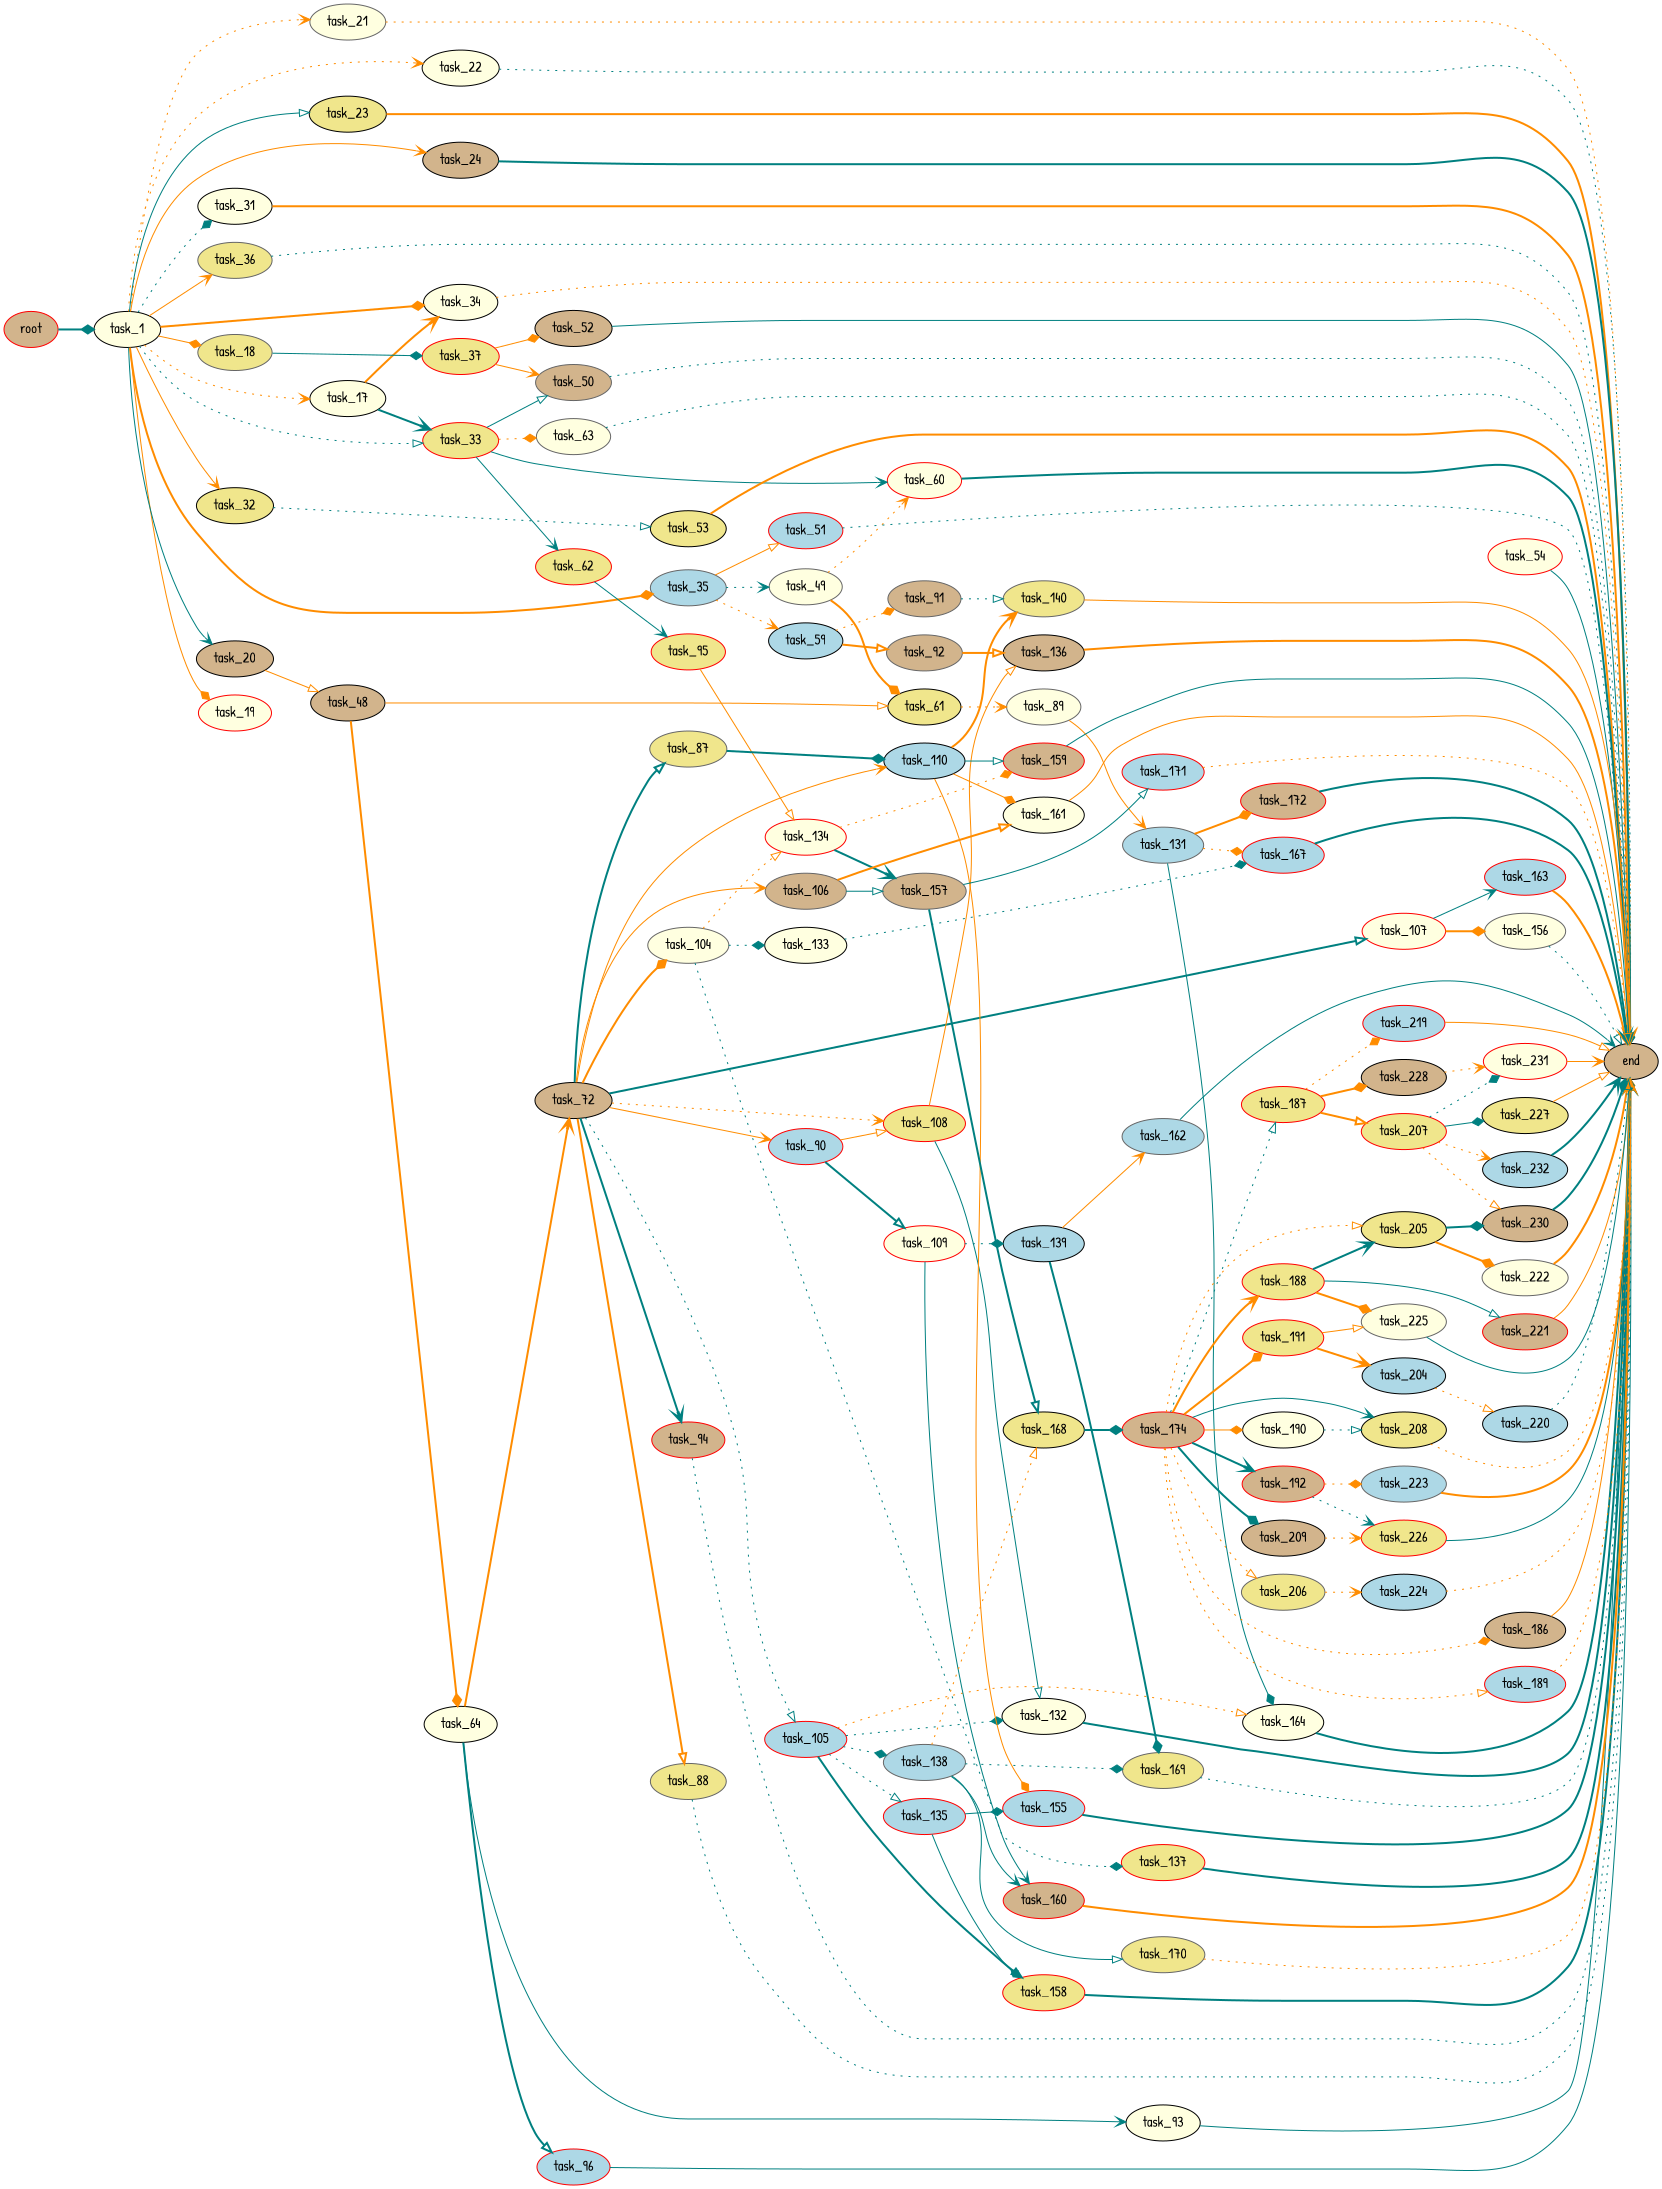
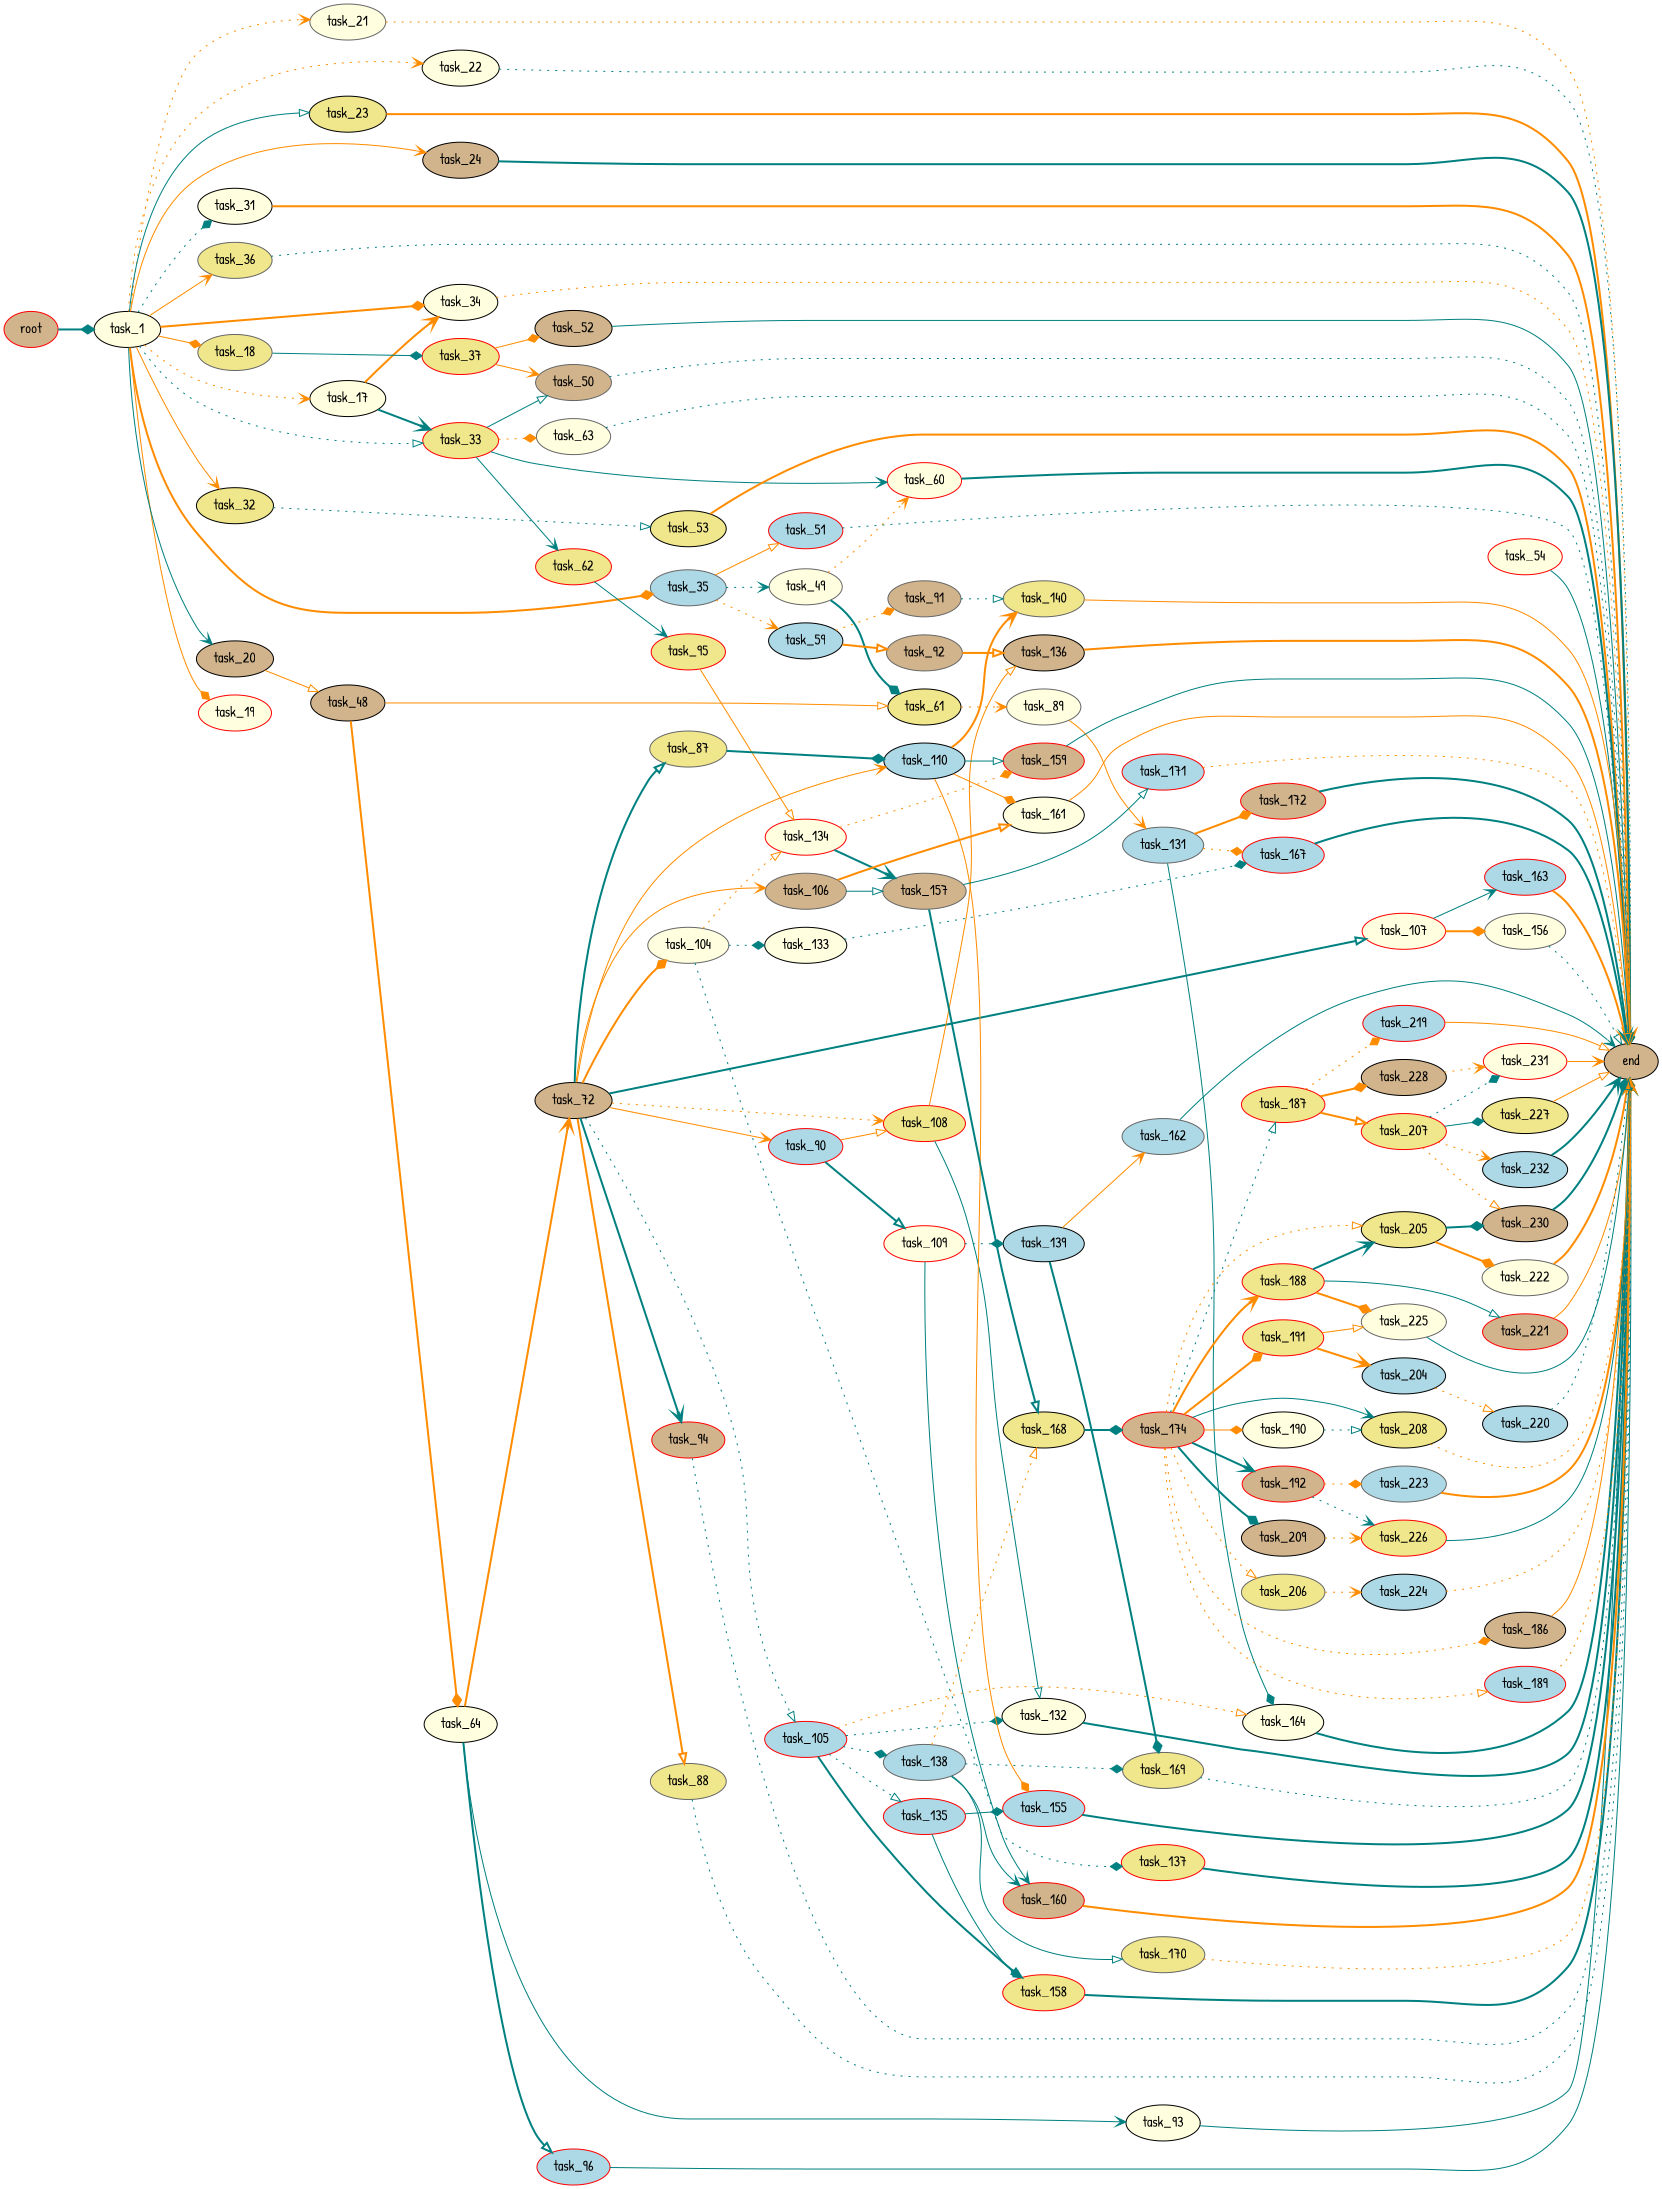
(862, 639) -> (862, 639)
